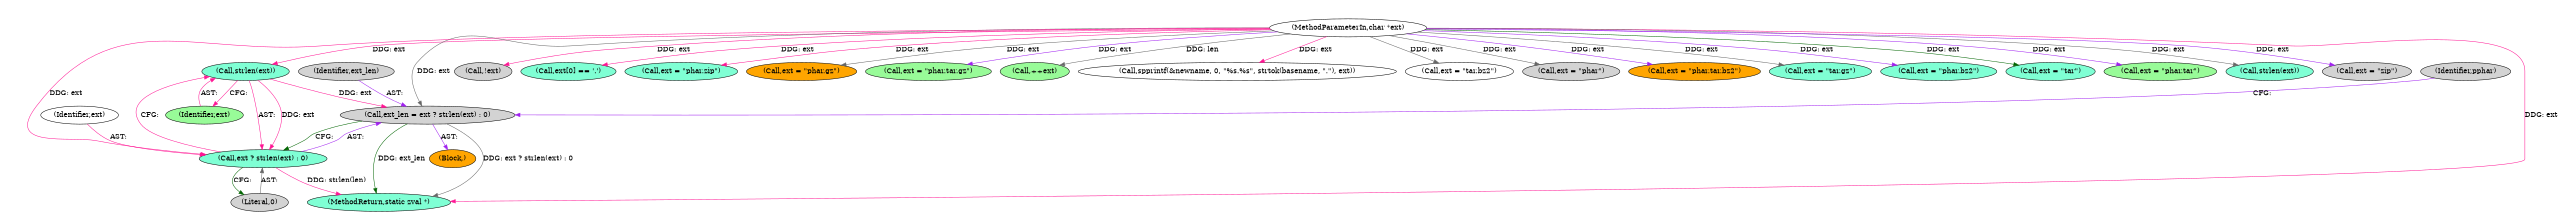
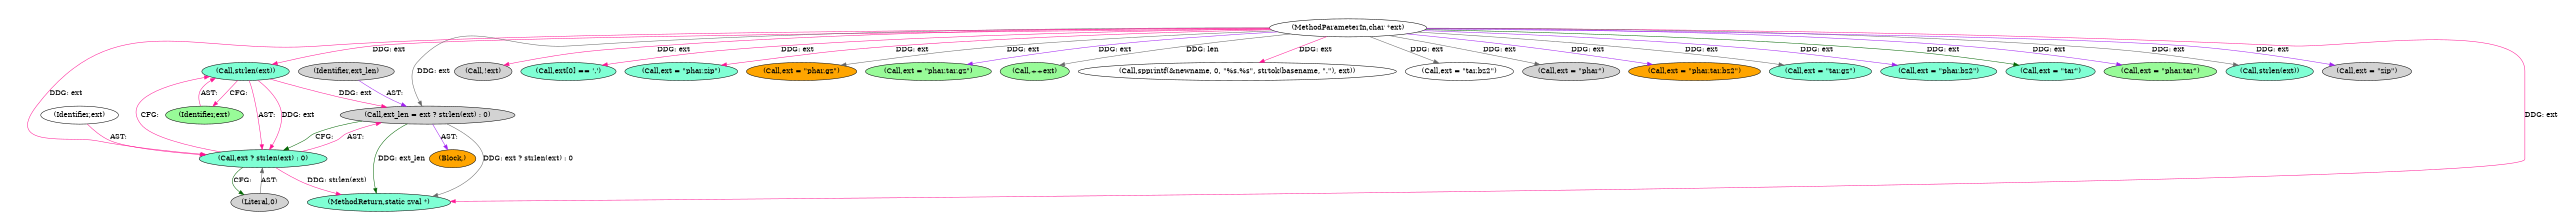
(2466, 71) -> none
(339, 139) -> (339, 139)
(337, 181) -> (337, 181)
